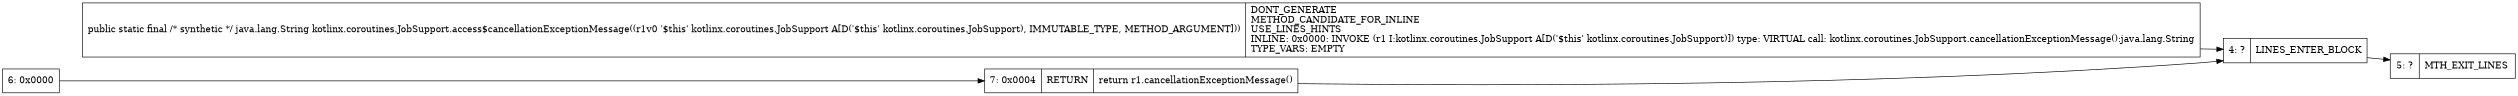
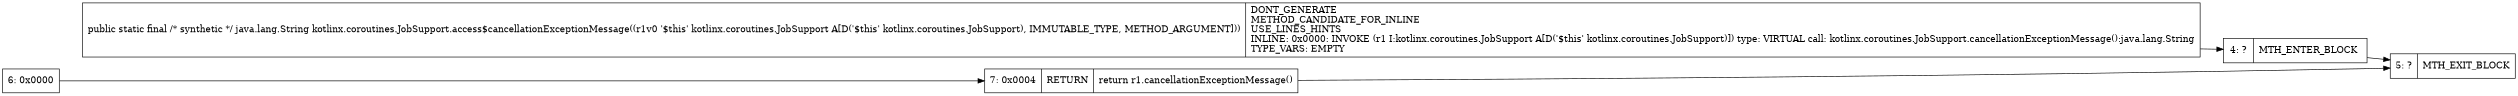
(2309, 50) -> (2308, 50)
(2466, 66) -> (2466, 66)
(1758, 82) -> (1841, 76)
